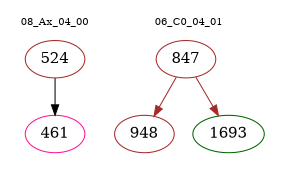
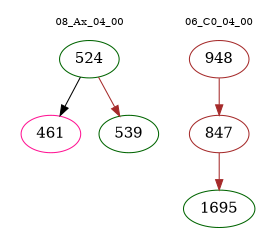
(189, 22) -> (219, 22)
(55, 59) -> (89, 59)
(168, 92) -> (219, 92)
none -> (129, 134)
(229, 134) -> (219, 209)
